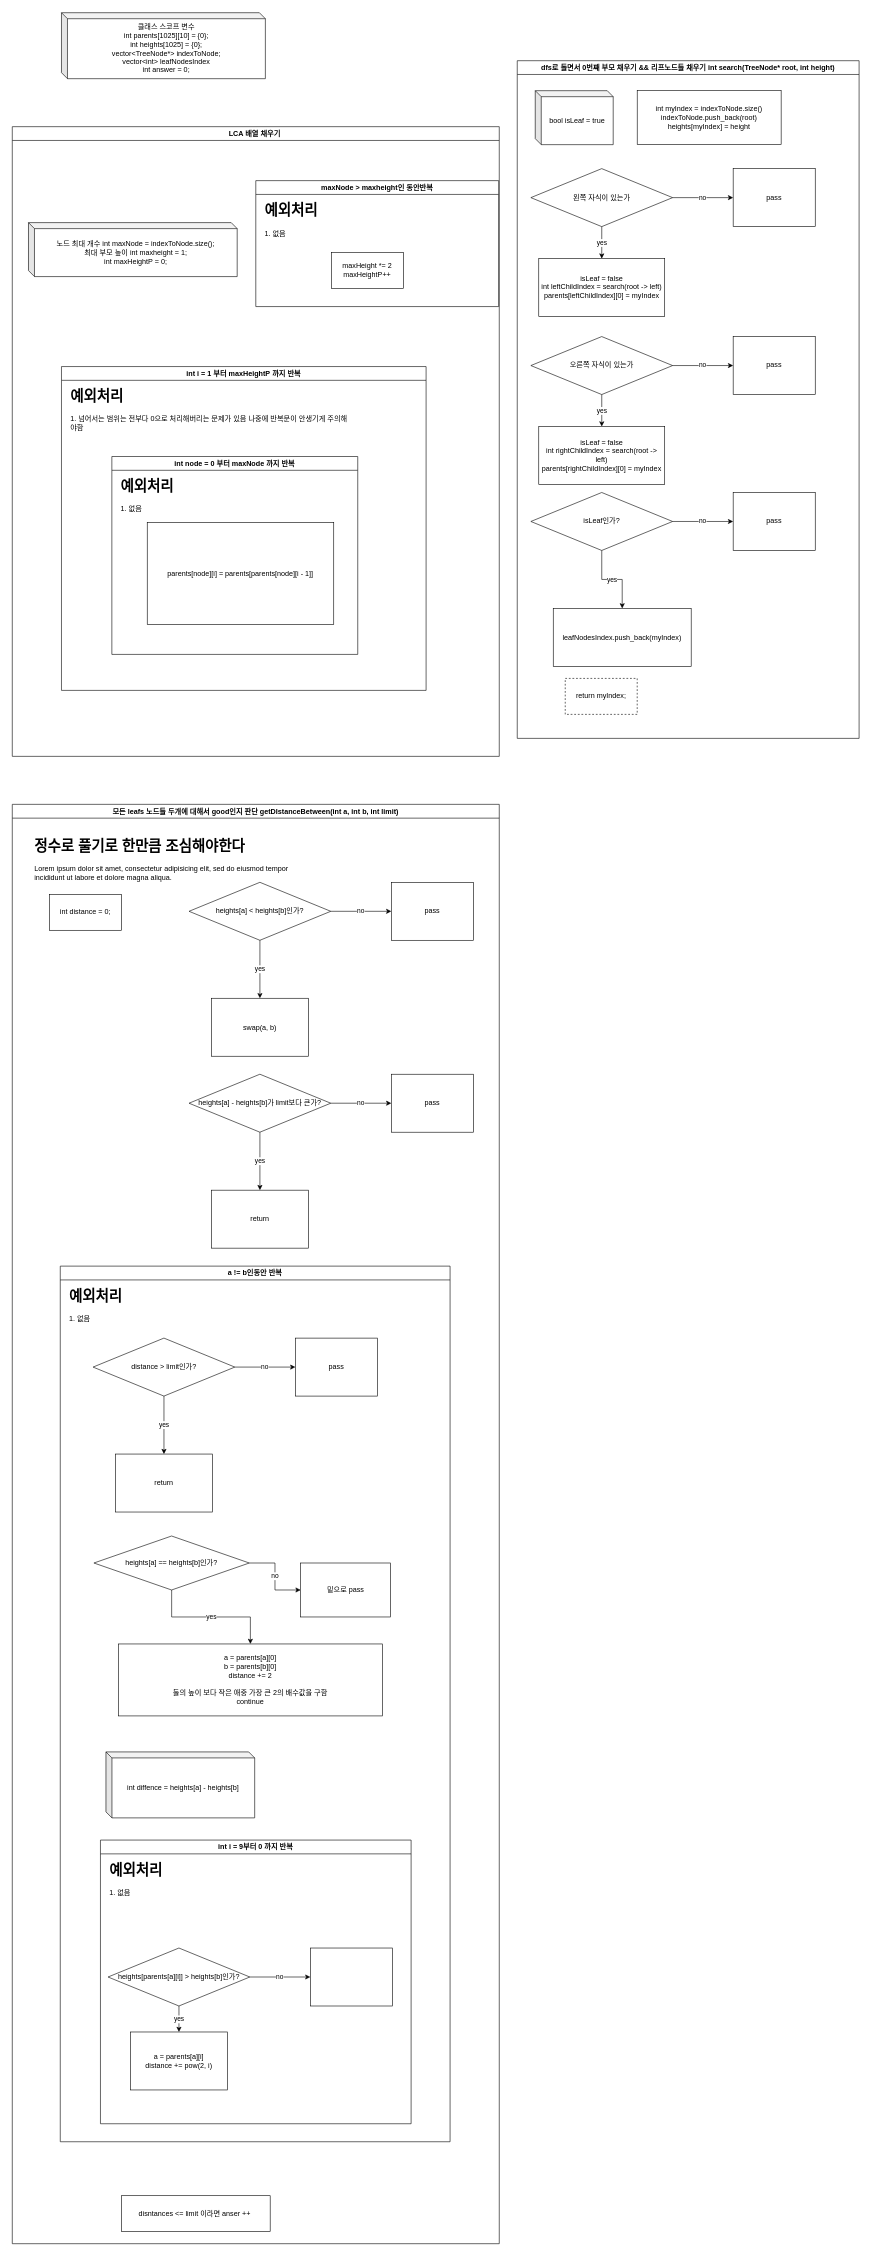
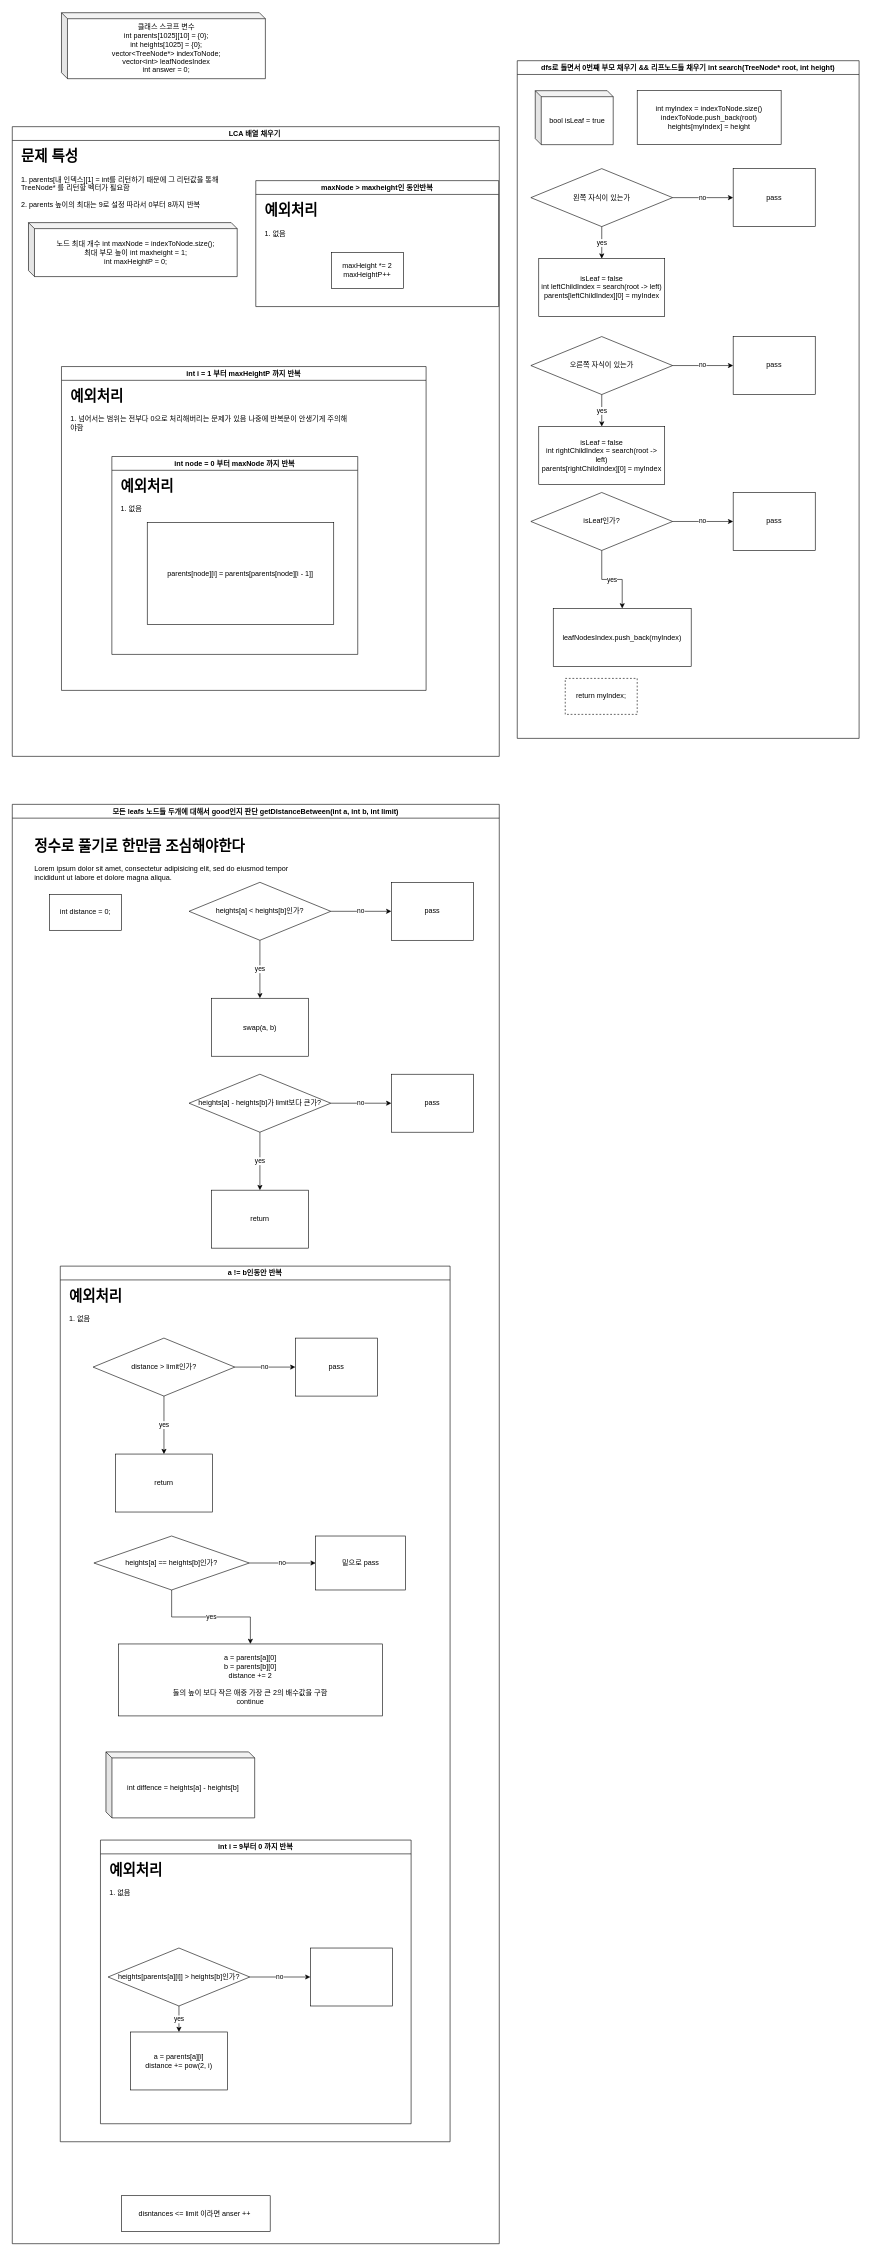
none -> (129, 180)
(346, 1590) -> (361, 1563)
